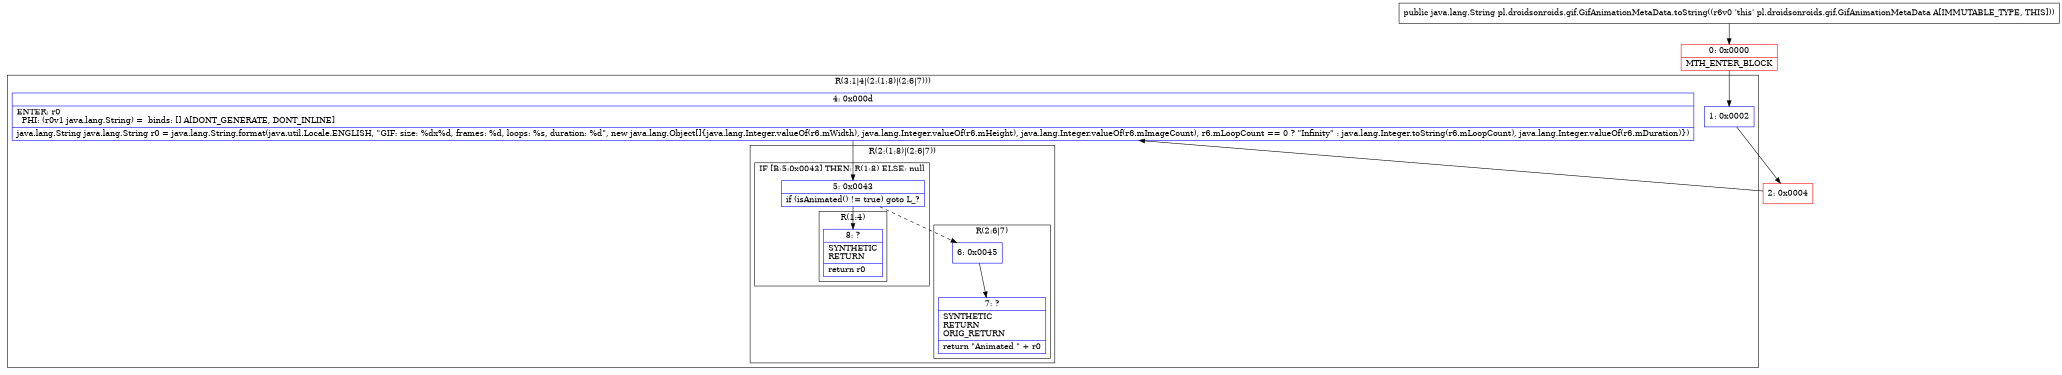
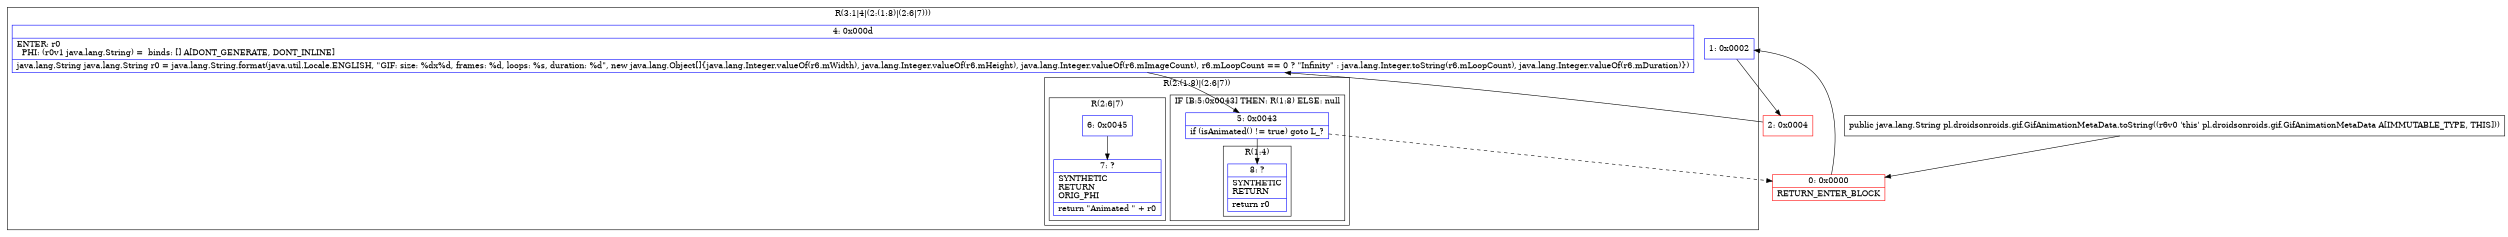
(1729, 64) -> (1829, 194)
(916, 223) -> (1548, 157)
(974, 334) -> (1079, 196)
